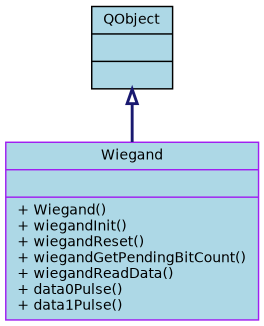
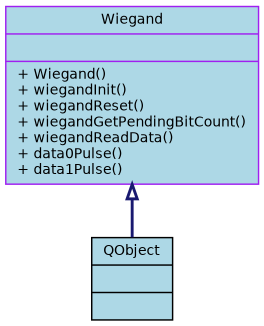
(132, 123) -> (132, 218)
